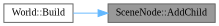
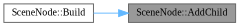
(38, 13) -> (49, 13)
